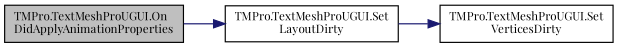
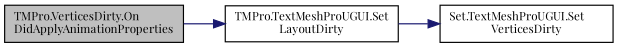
(94, 24) -> (94, 24)
(527, 24) -> (527, 24)
